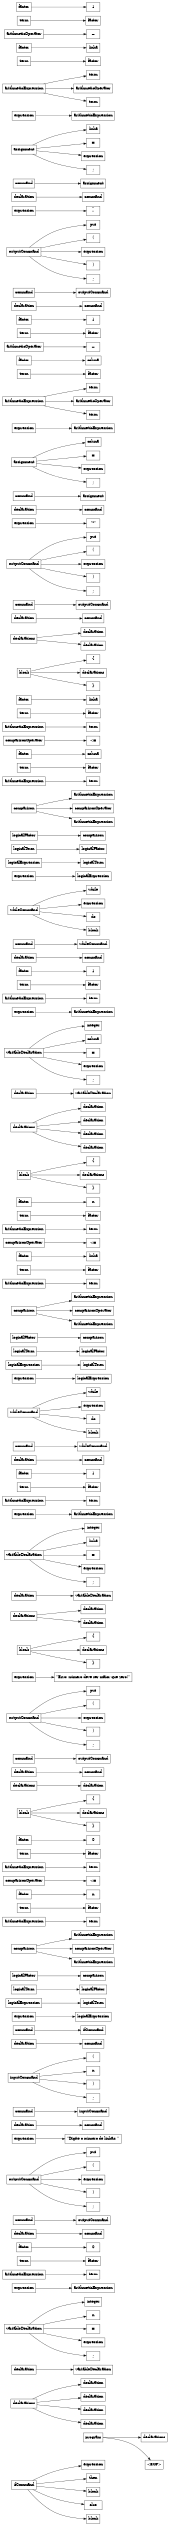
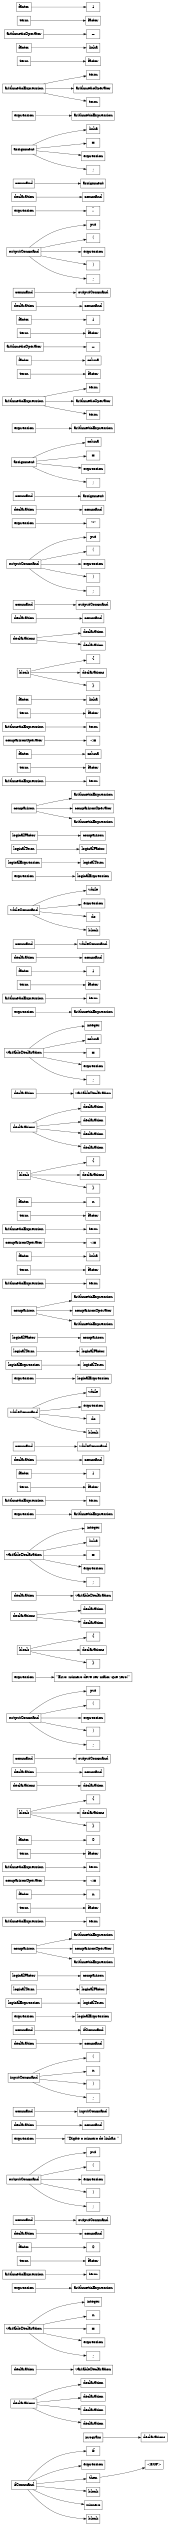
(128, 2443) -> (121, 2474)
none -> (93, 2451)
(93, 2505) -> (93, 2505)
